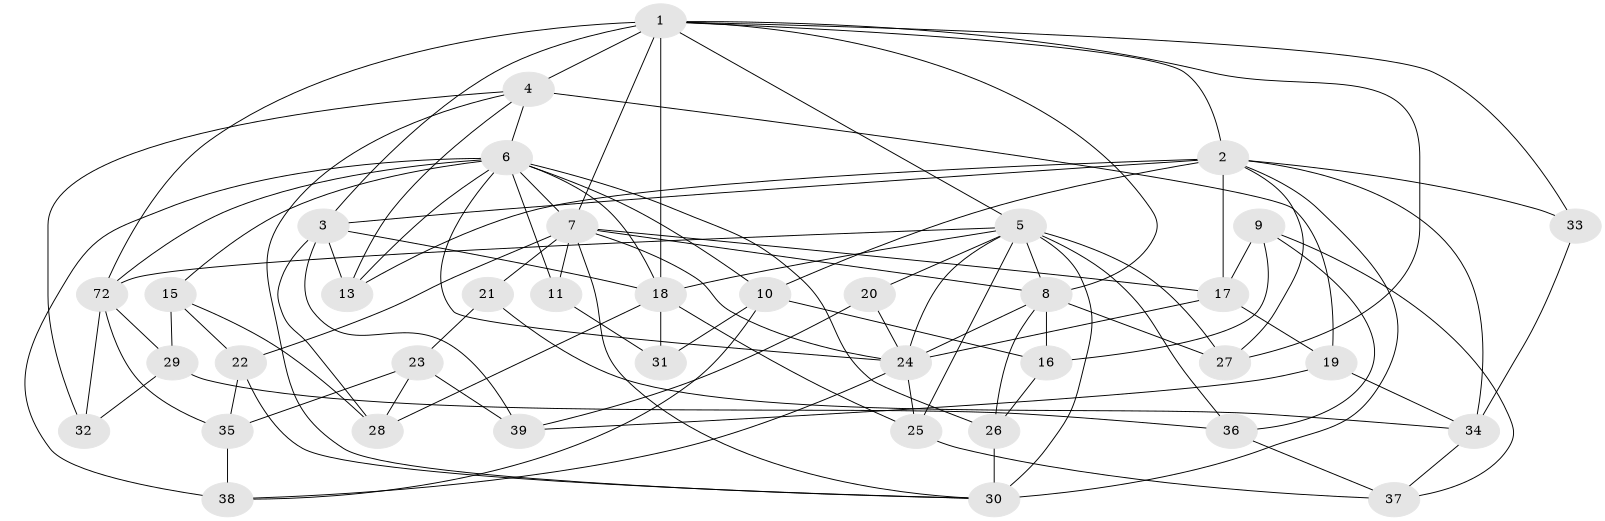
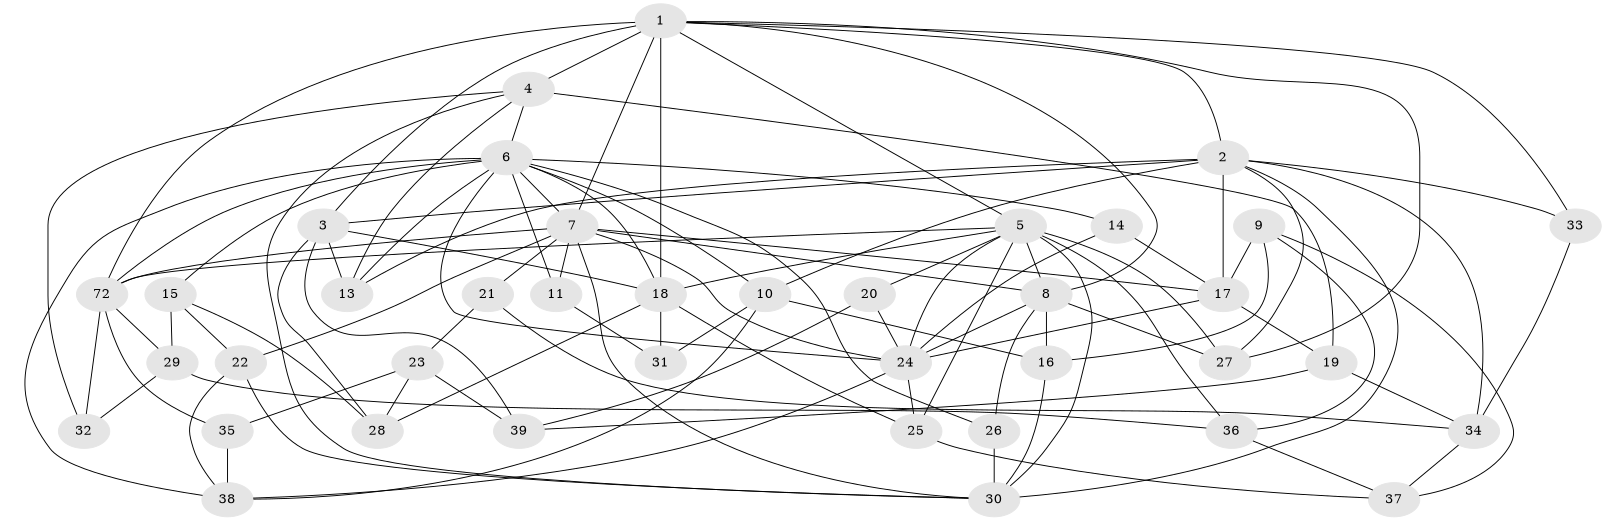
none -> (1117, 226)
none -> (344, 247)
(1022, 395) -> (1033, 435)
(234, 397) -> (190, 428)
